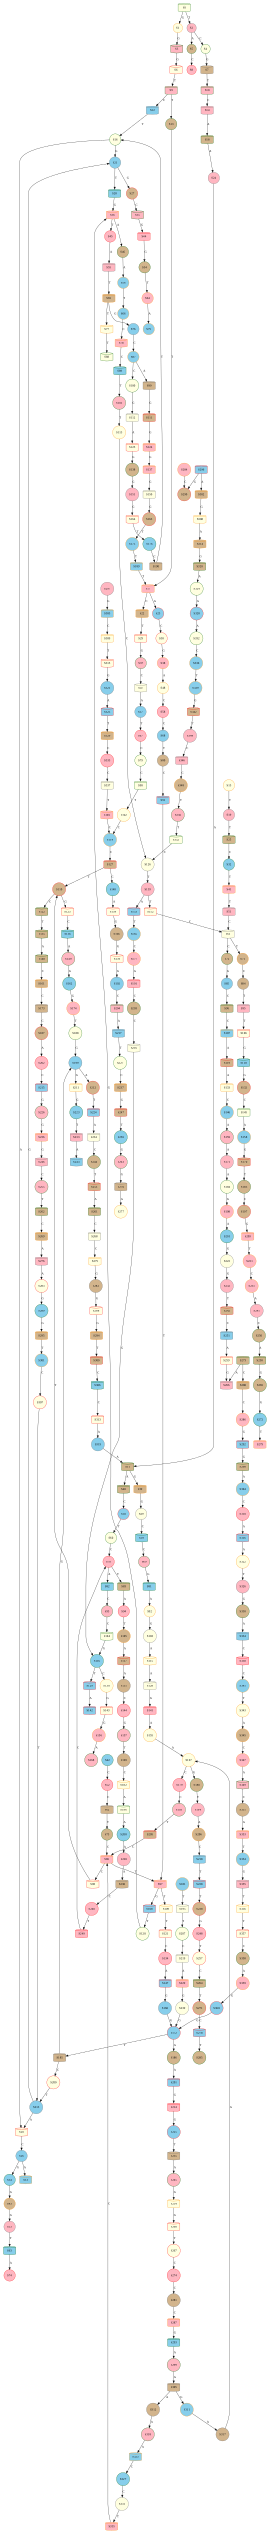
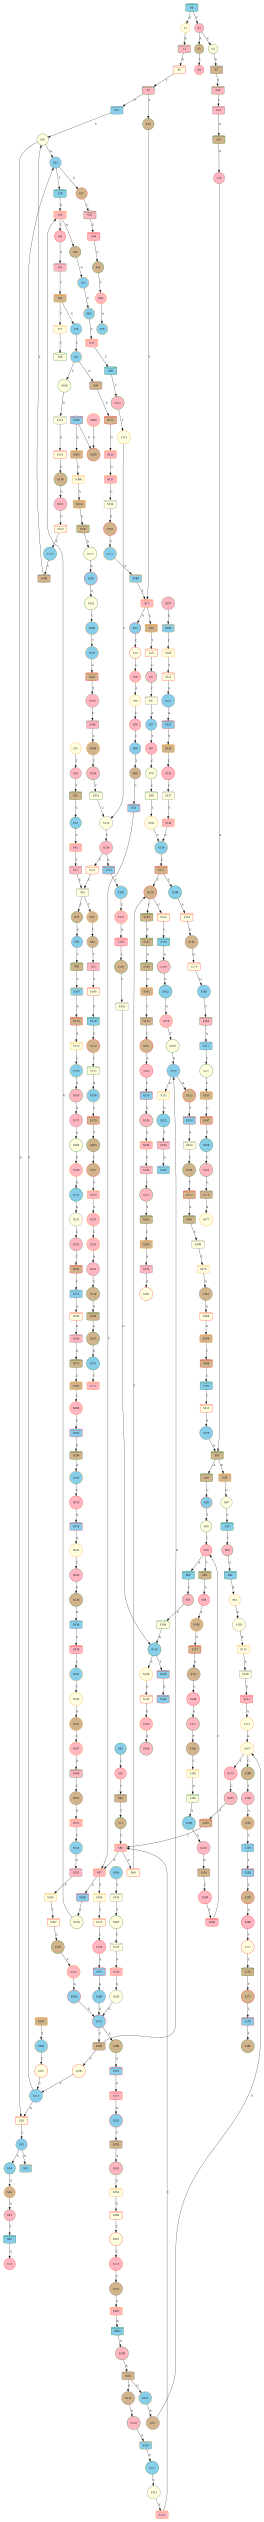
(184, 8) -> (192, 8)
(41, 1311) -> none
(235, 1372) -> (76, 1350)
